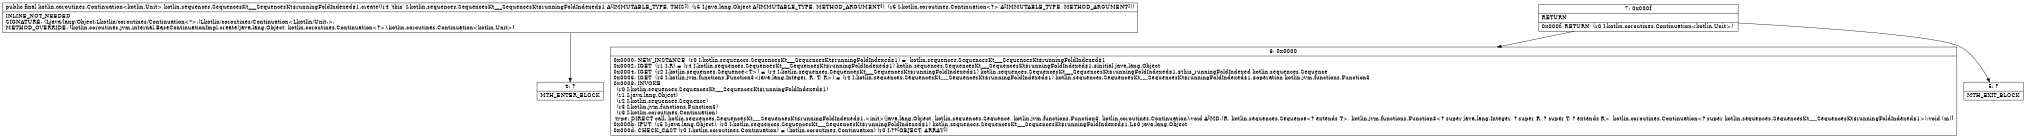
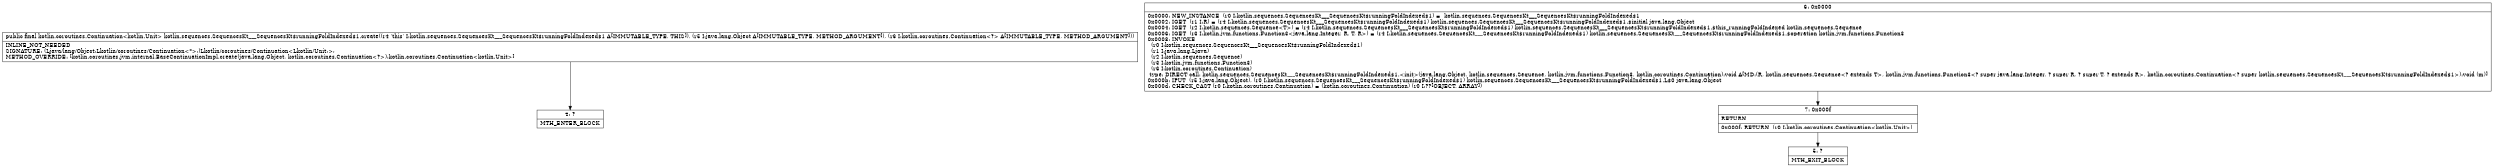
(1538, 39) -> (1818, 96)
(646, 95) -> (1178, 51)
